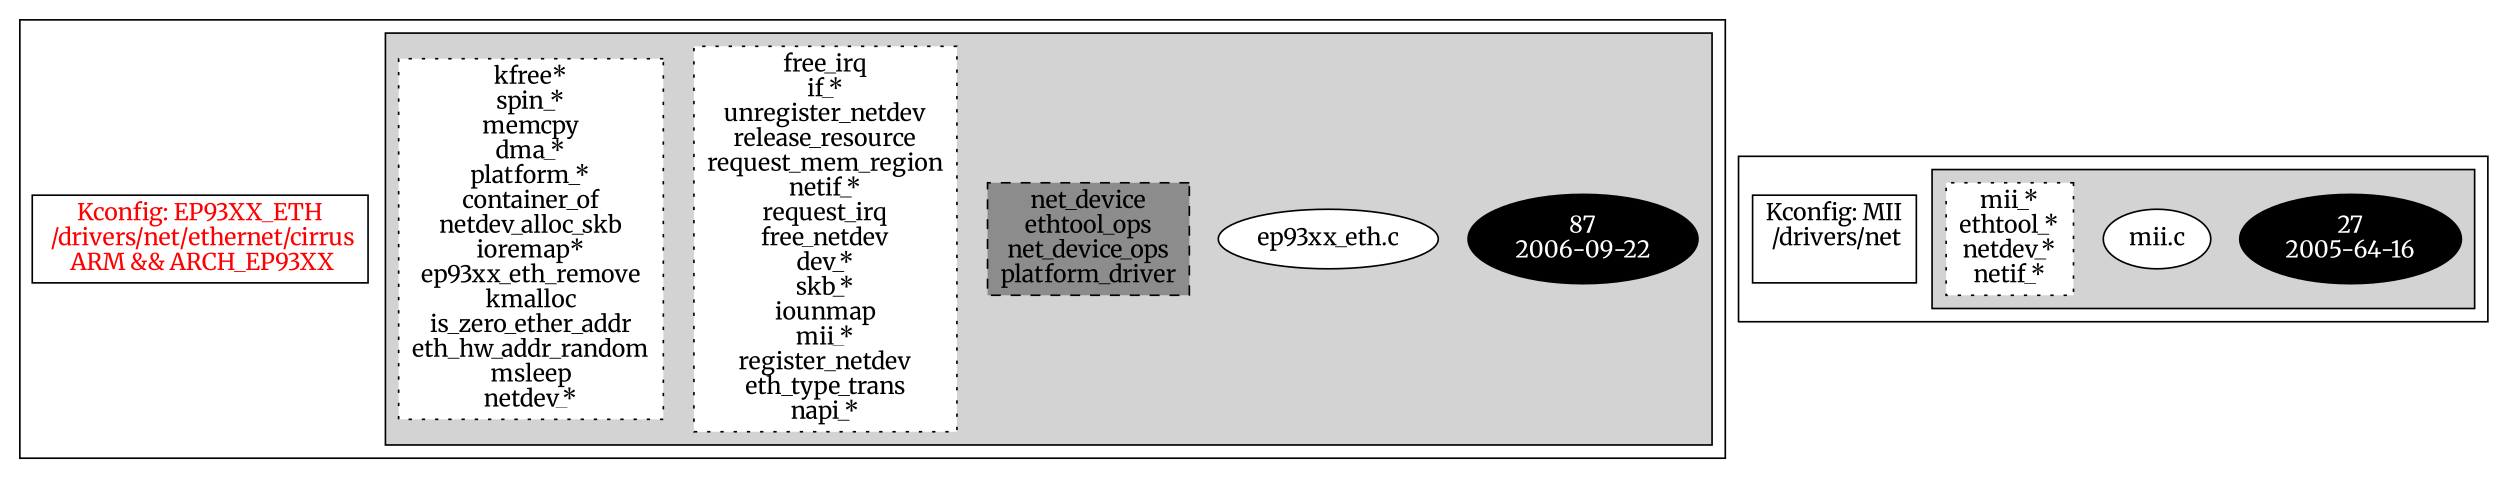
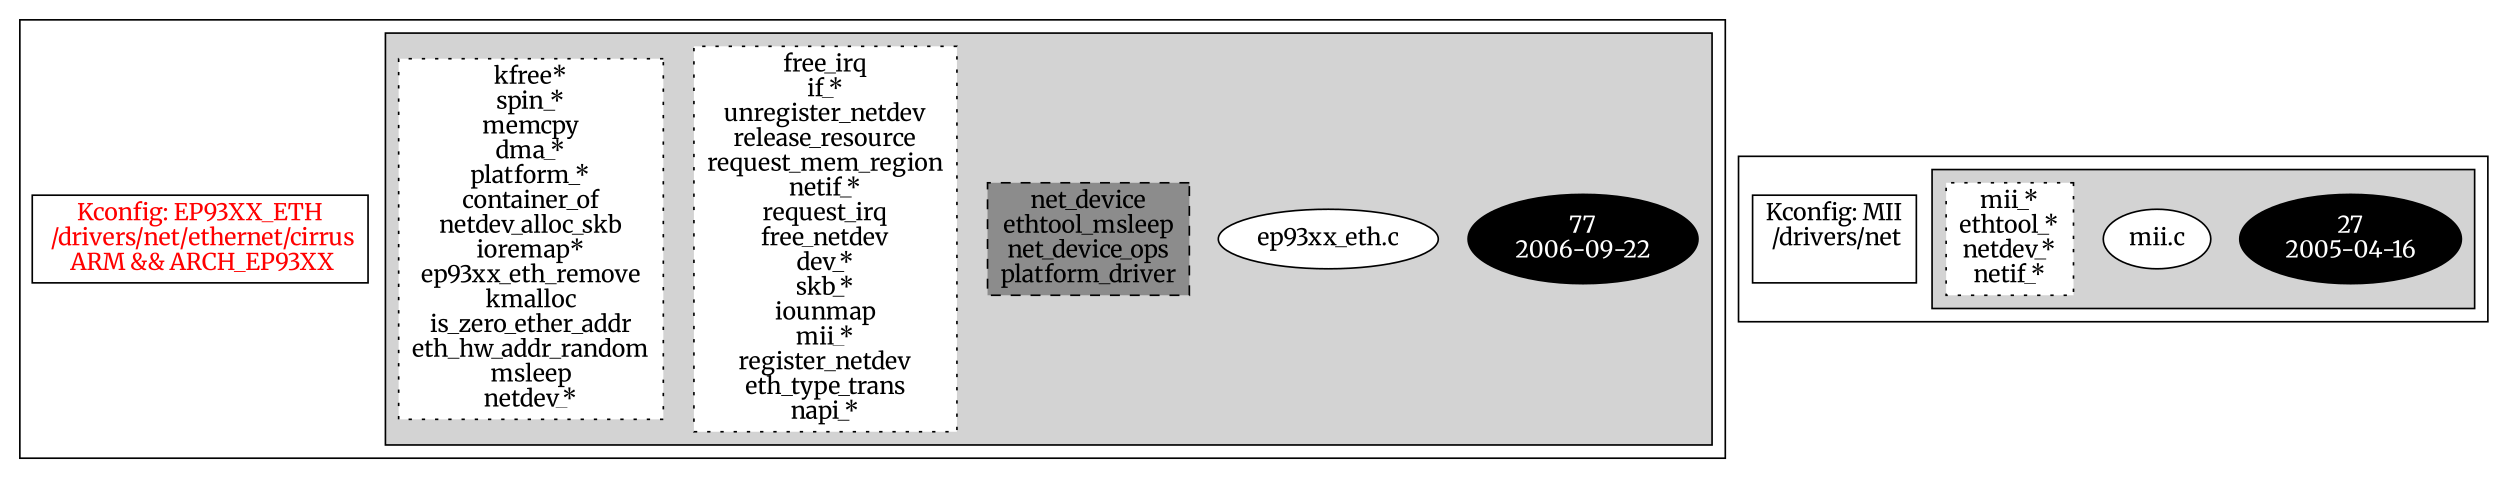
(1088, 239) -> (1088, 239)
(1583, 239) -> (1583, 239)
(2351, 239) -> (2351, 239)
